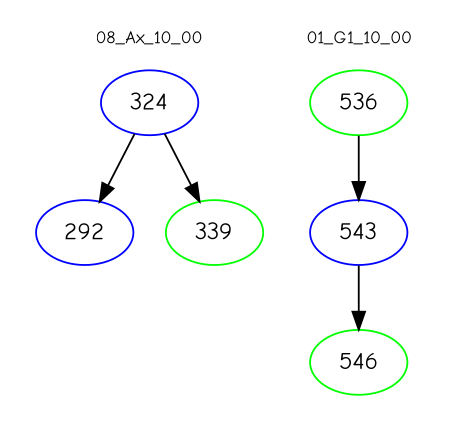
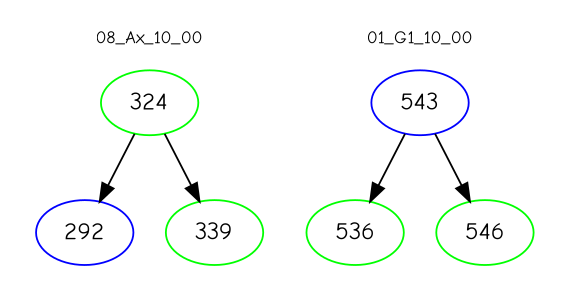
(150, 103) -> (150, 103)
(359, 159) -> (392, 160)
